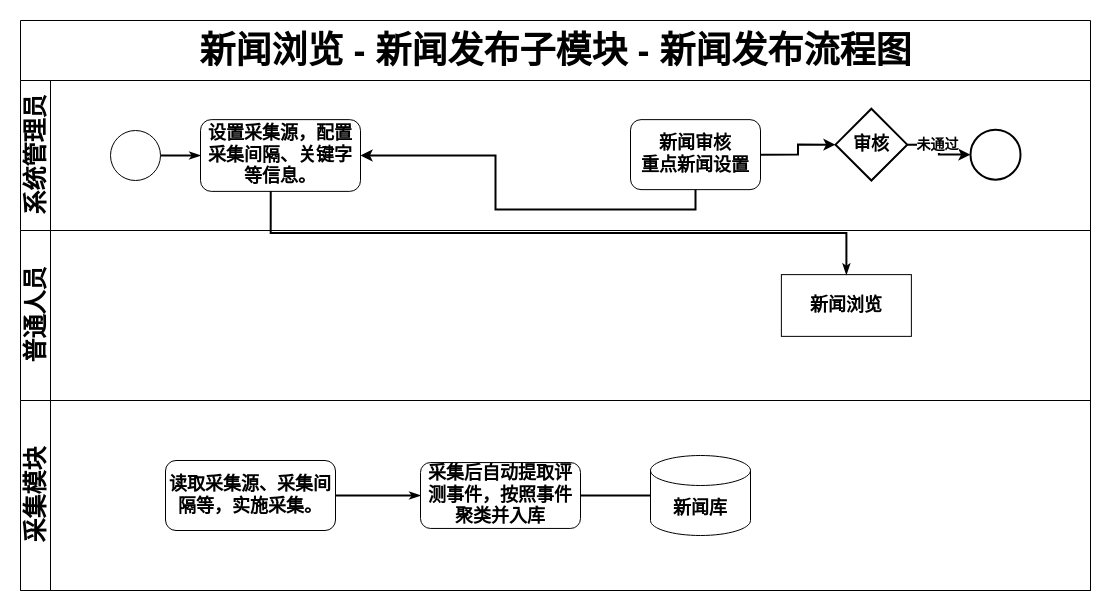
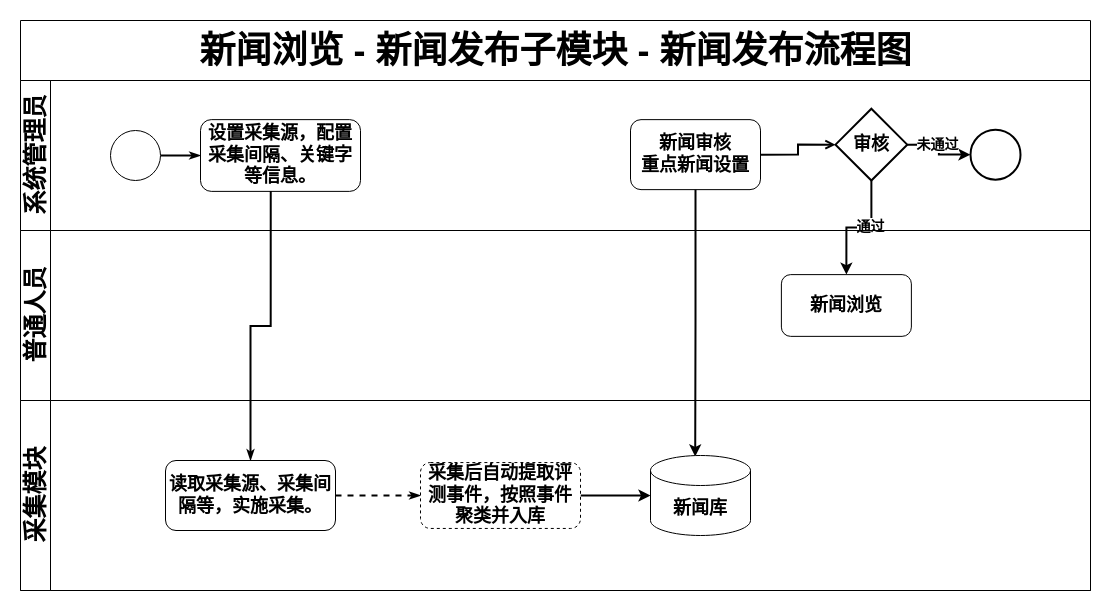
(825, 145) -> (826, 145)
(507, 210) -> (695, 329)
none -> (871, 217)
(557, 233) -> (251, 333)
(846, 305) -> (846, 305)
(372, 496) -> (372, 496)
(501, 496) -> (501, 496)
(643, 496) -> (640, 496)
